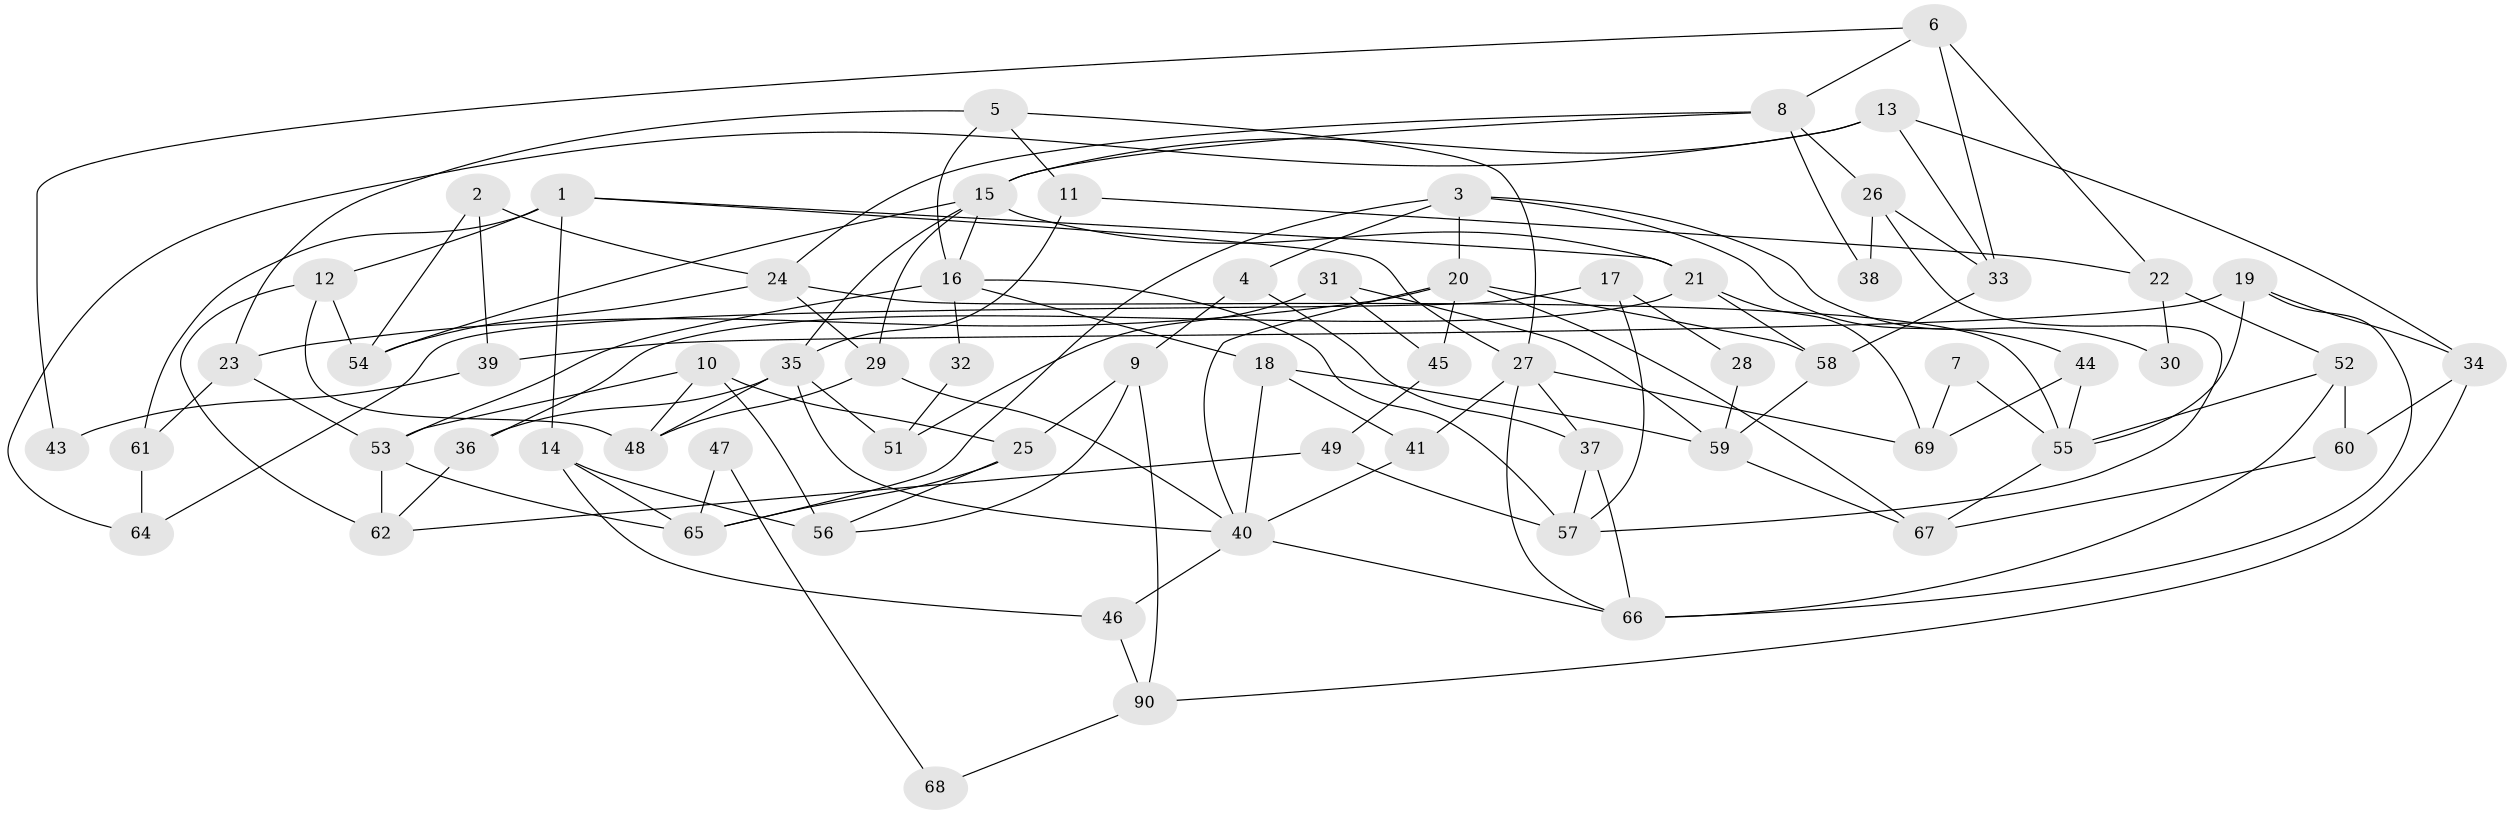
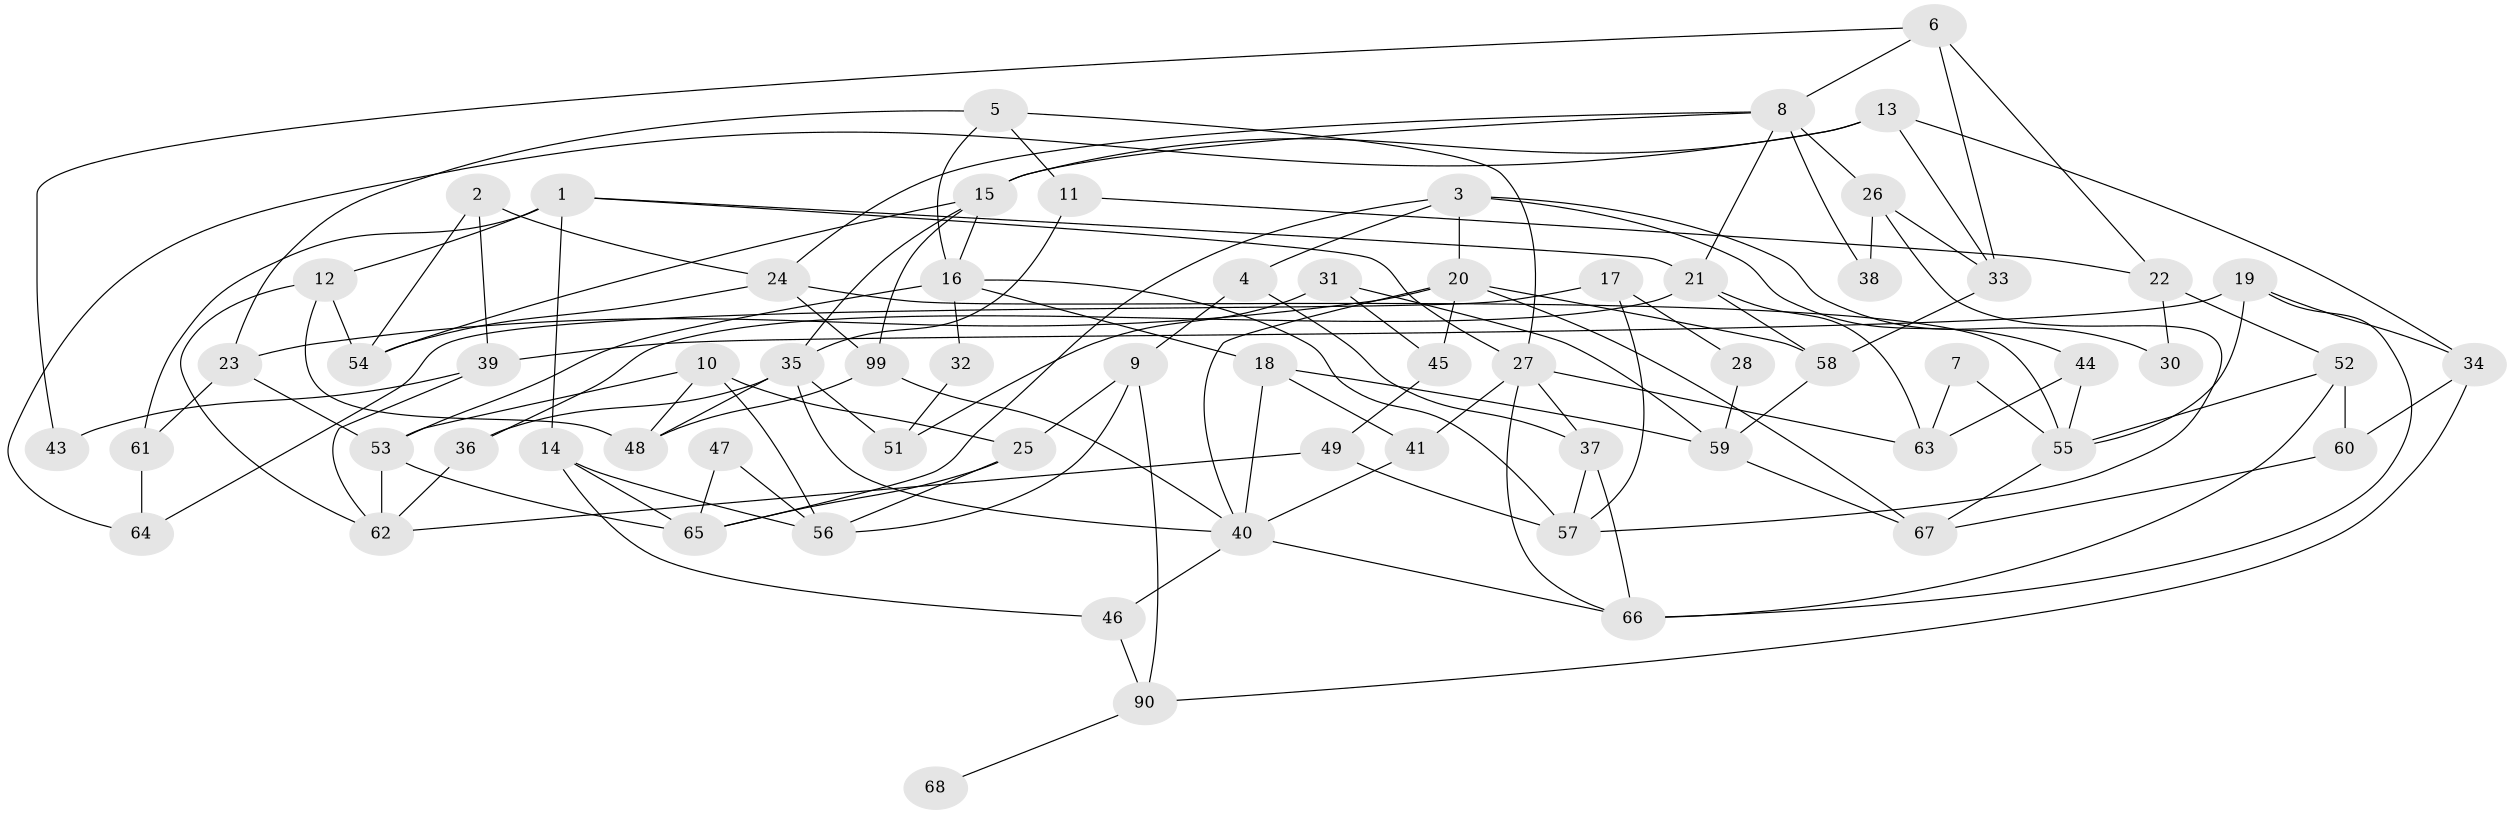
(1407, 233) -> (1739, 195)
(877, 365) -> (877, 365)
none -> (356, 421)
(1925, 449) -> (1925, 449)
(824, 621) -> (772, 492)
